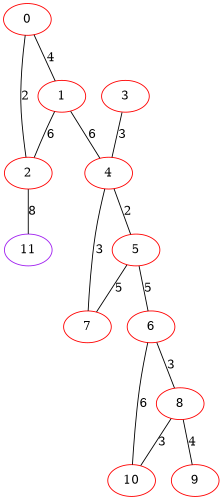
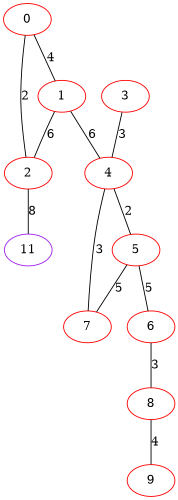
(132, 481) -> none
